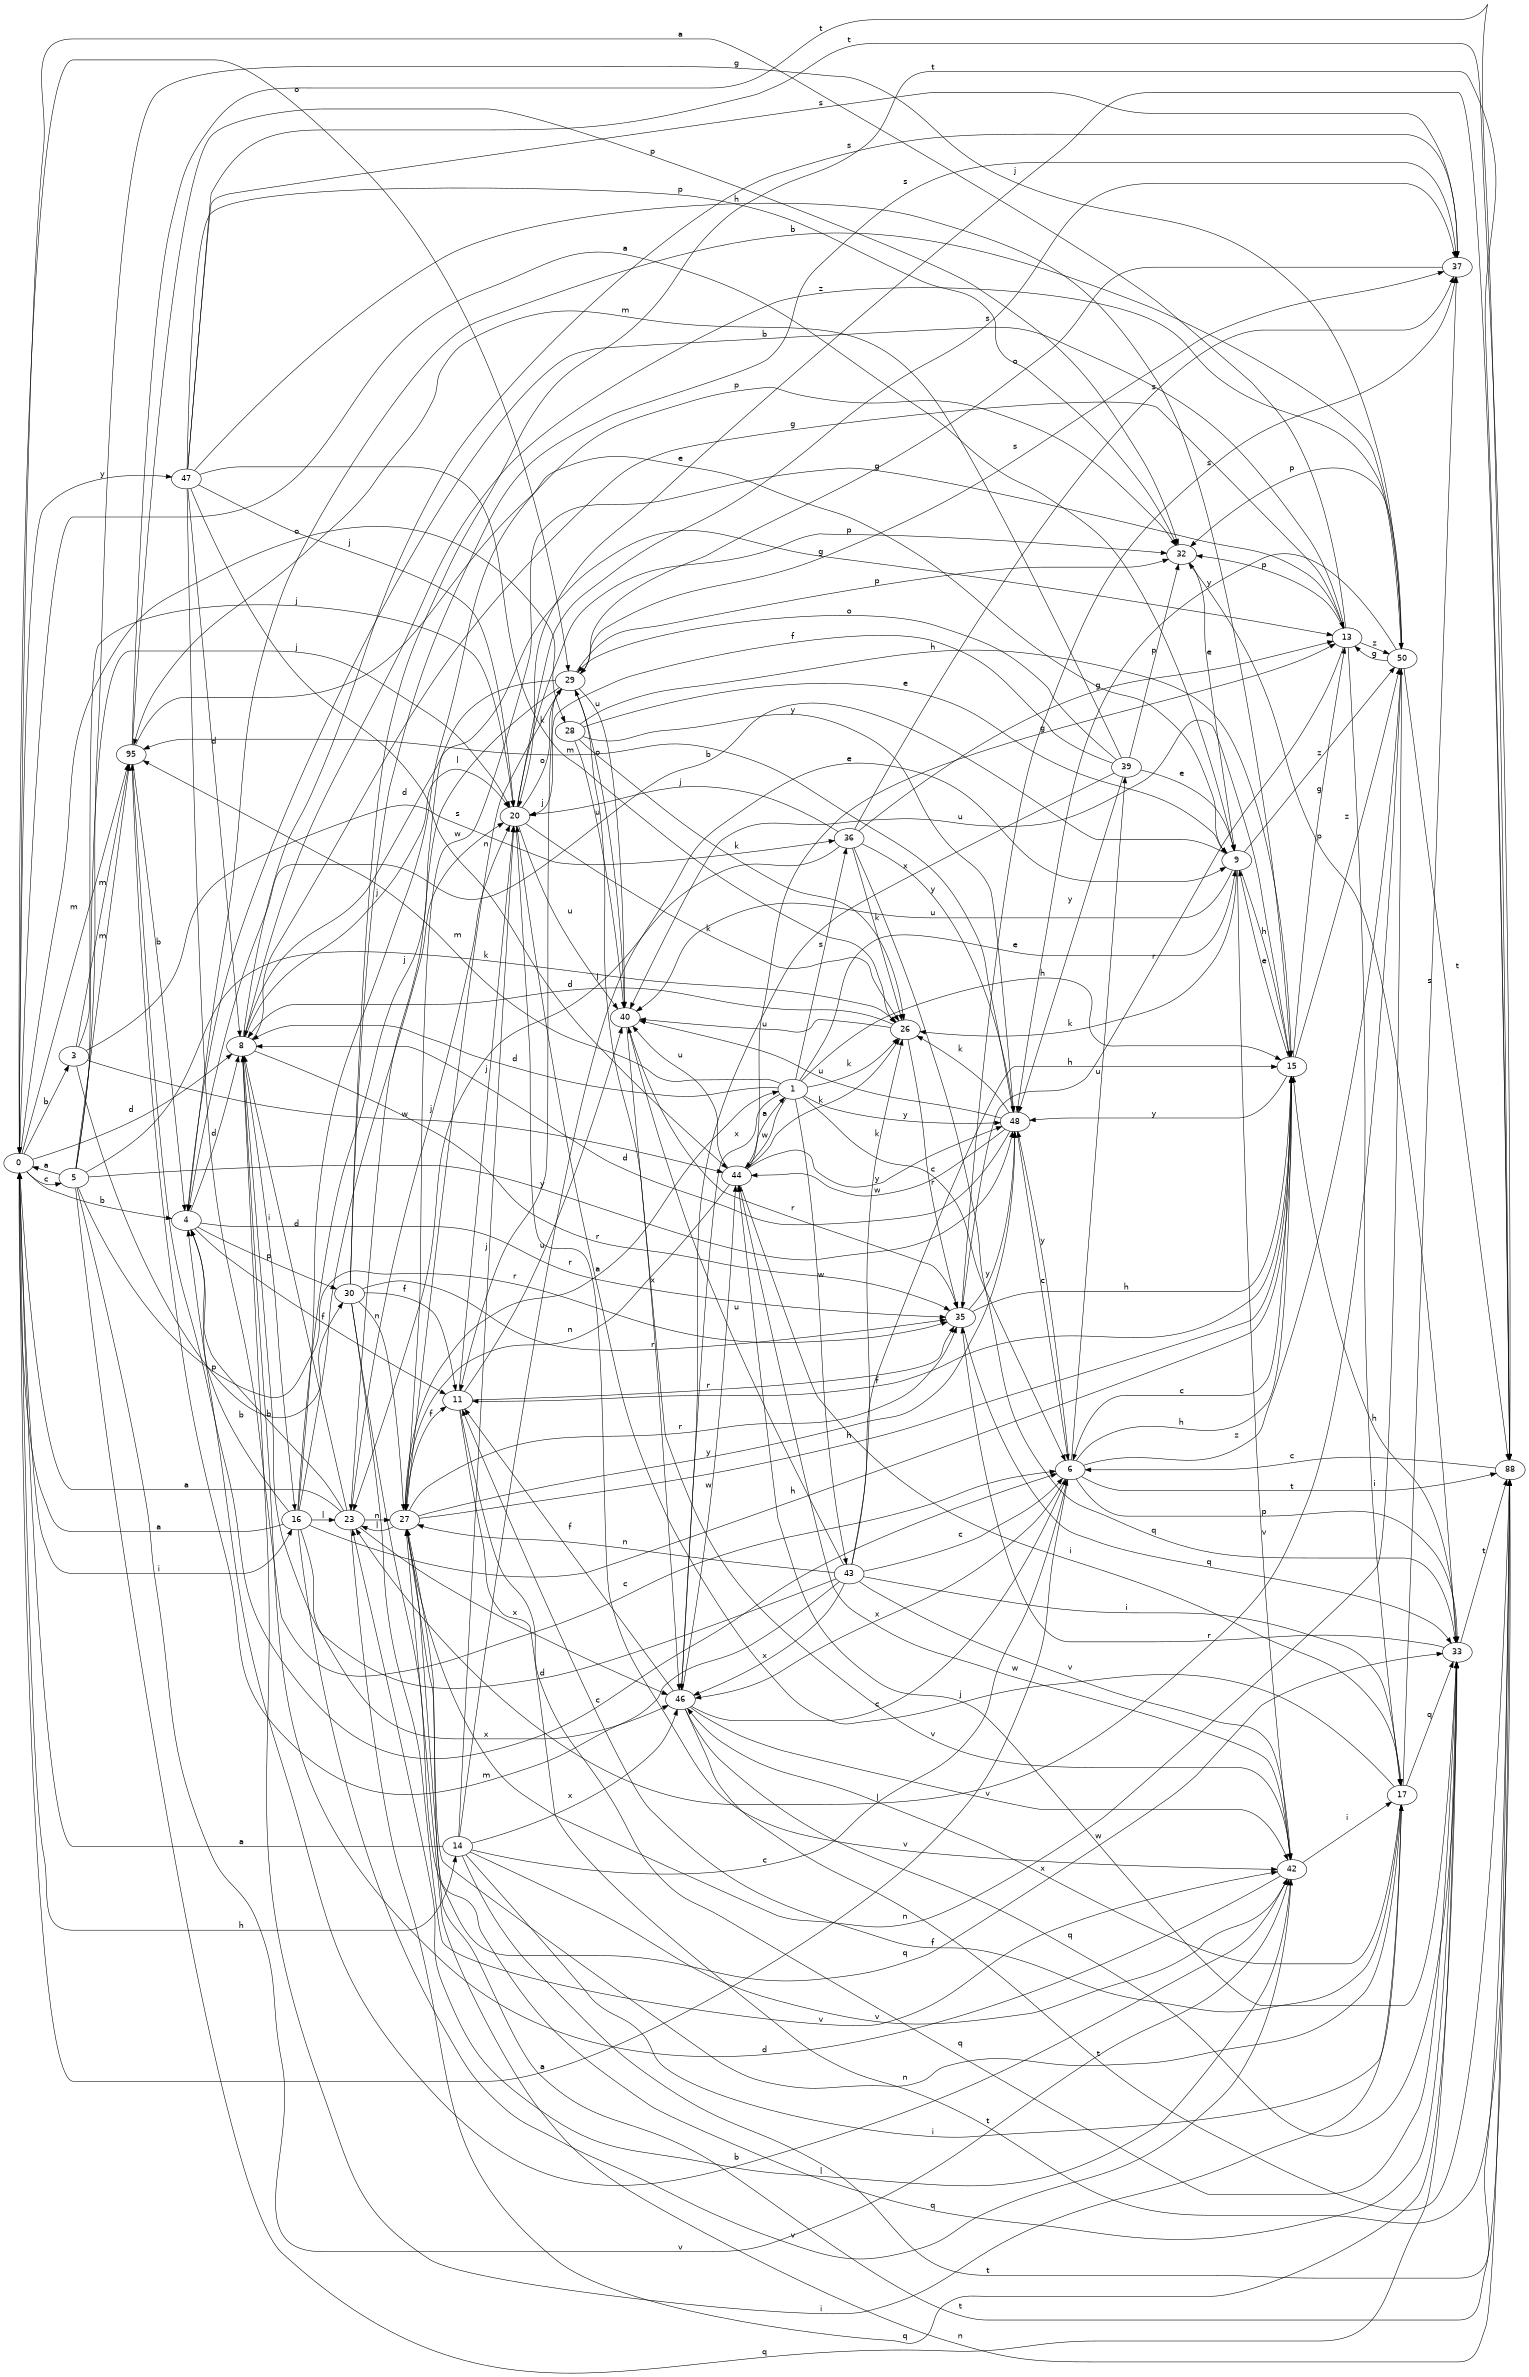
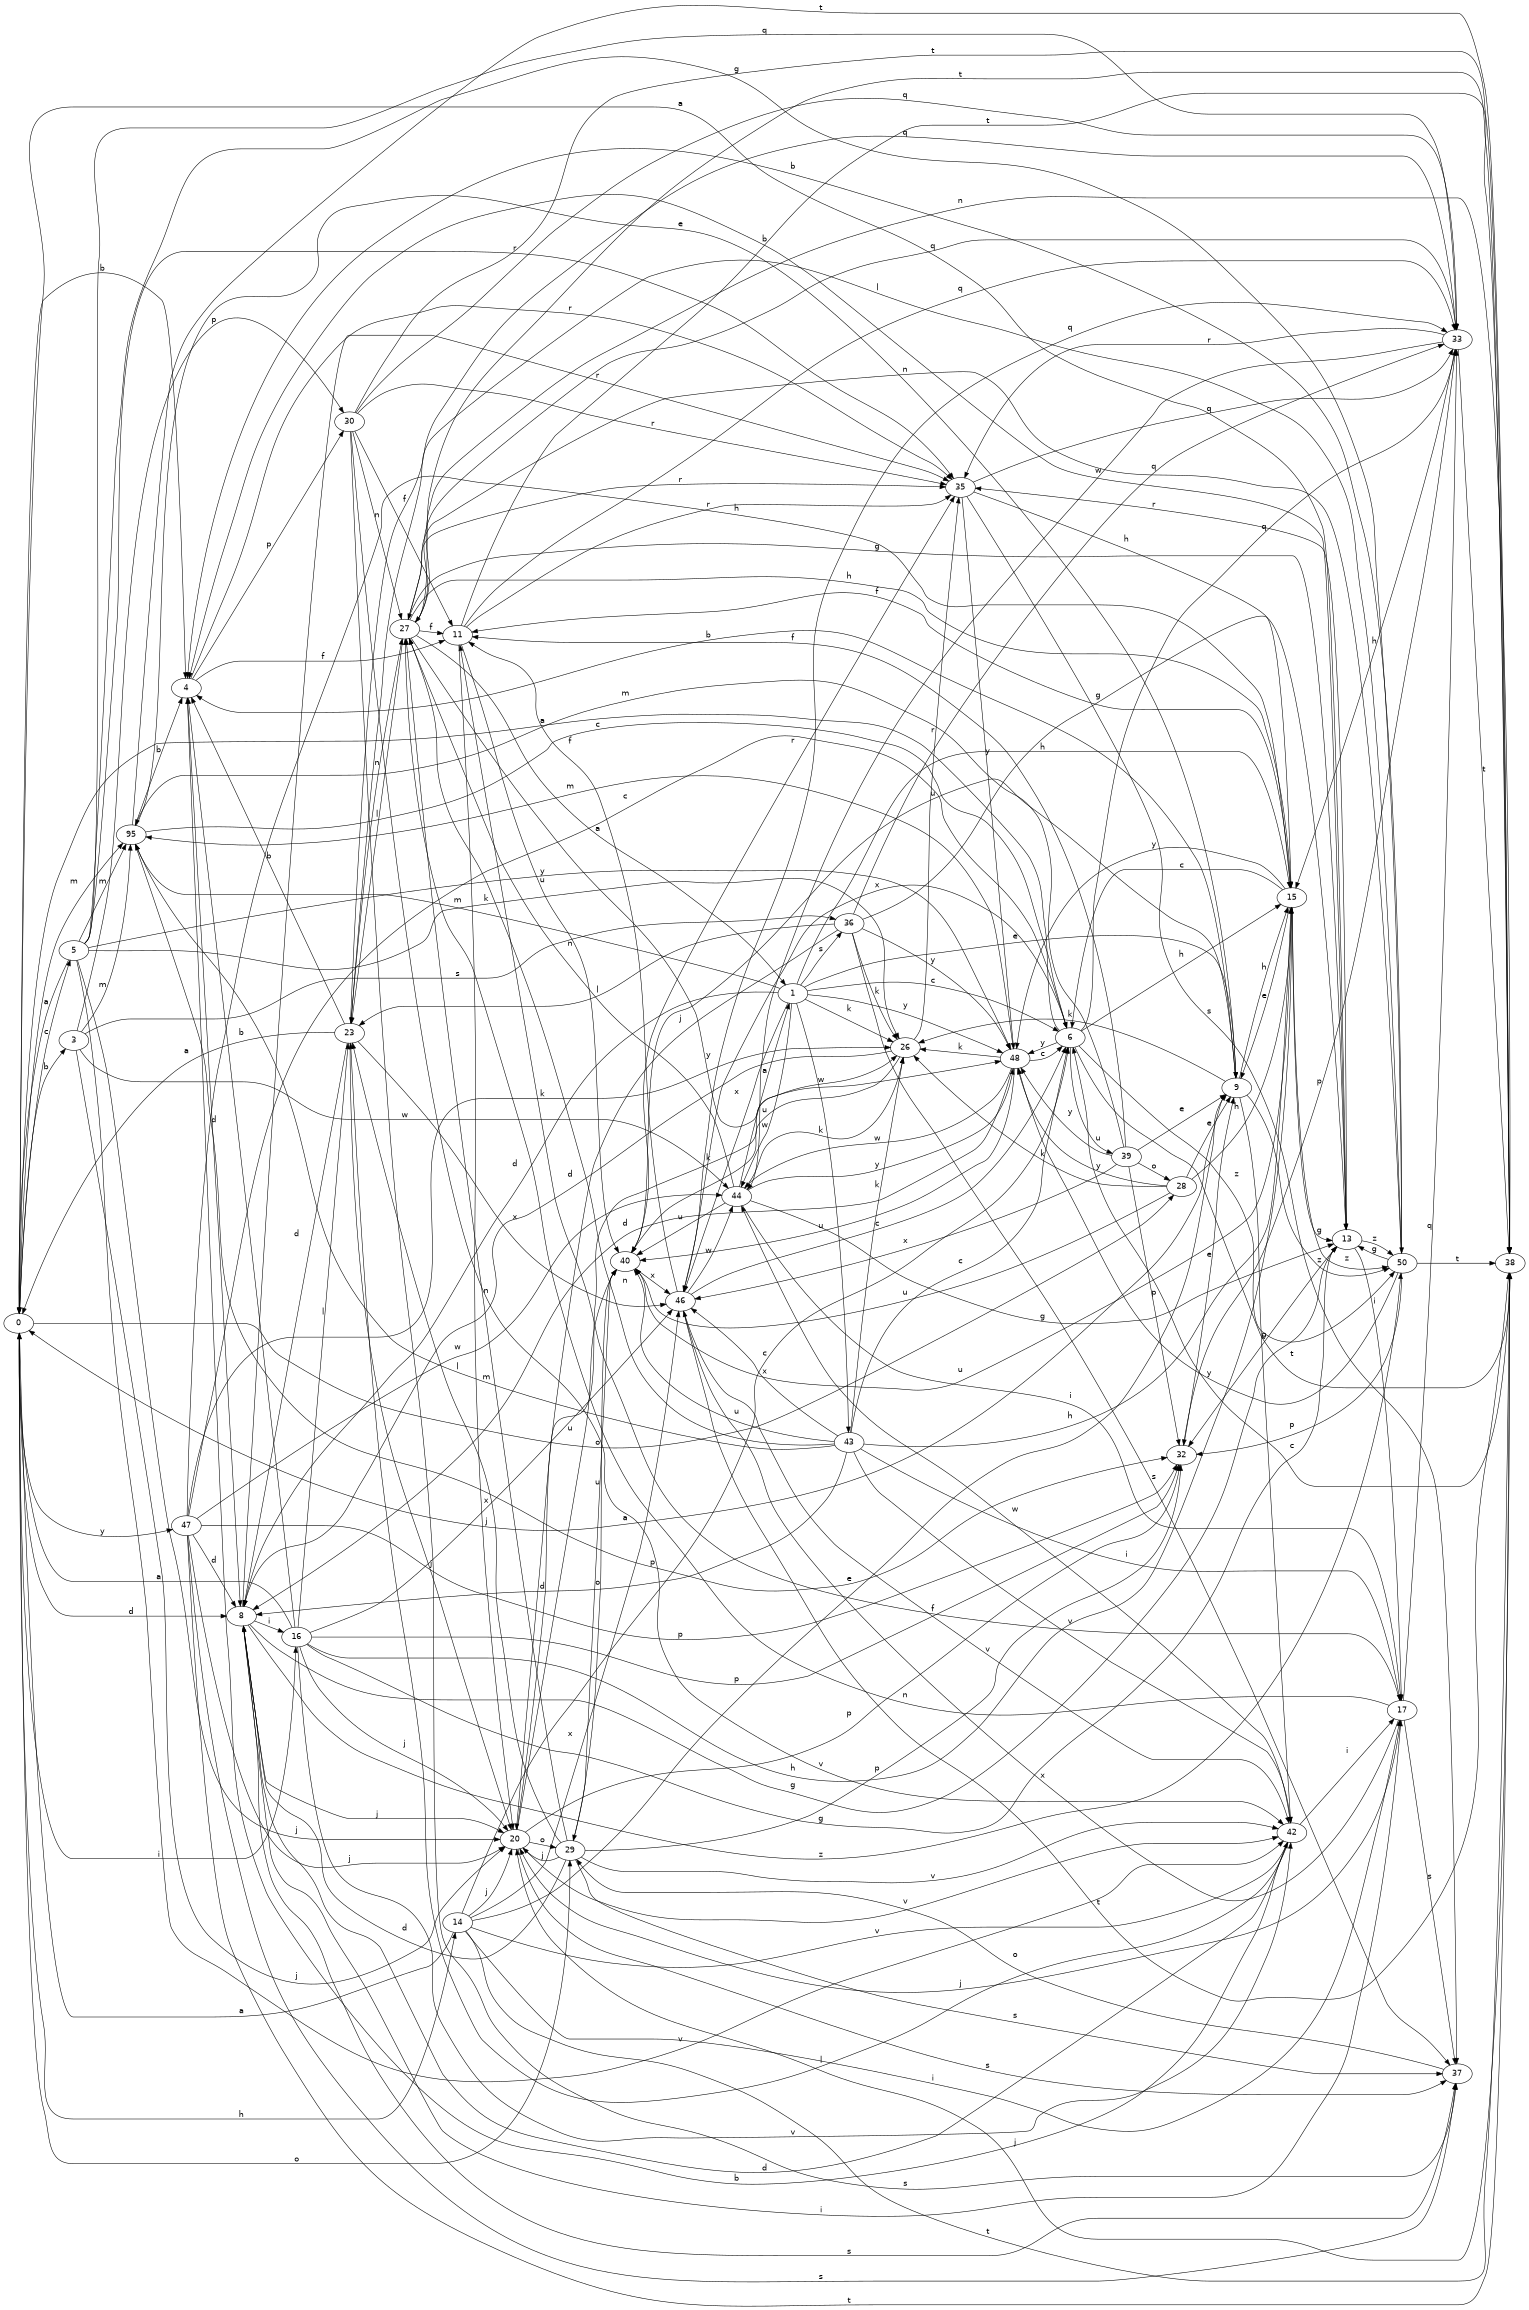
(870, 616) -> (1152, 1170)
(1510, 1470) -> (1510, 1263)
(1264, 1512) -> (1264, 527)
